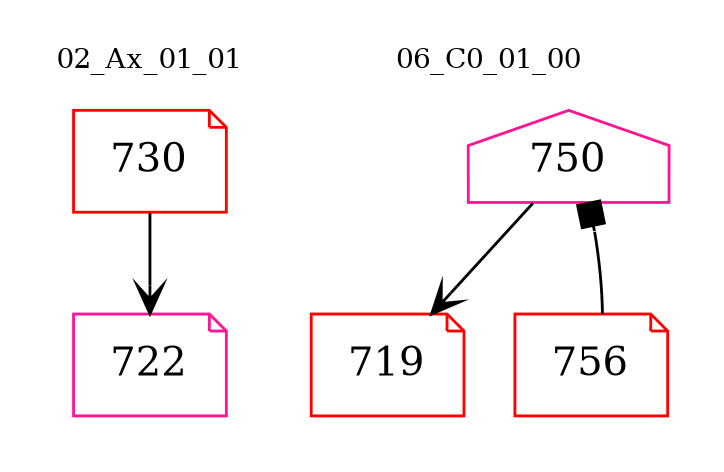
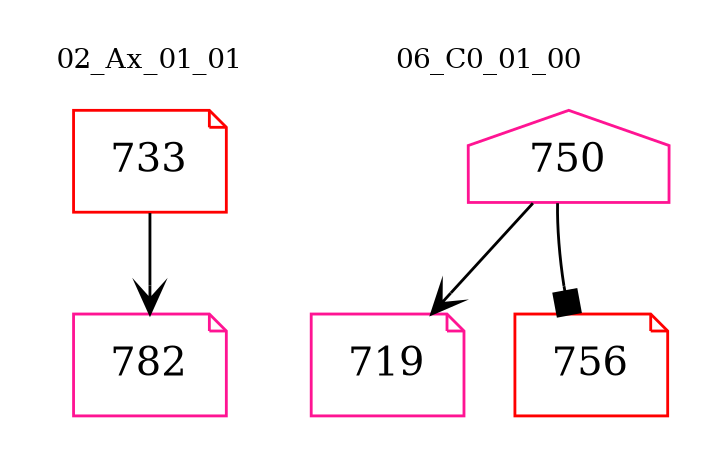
(150, 161) -> (150, 161)
(600, 273) -> (559, 245)
(150, 365) -> (150, 365)
(388, 365) -> (388, 365)
